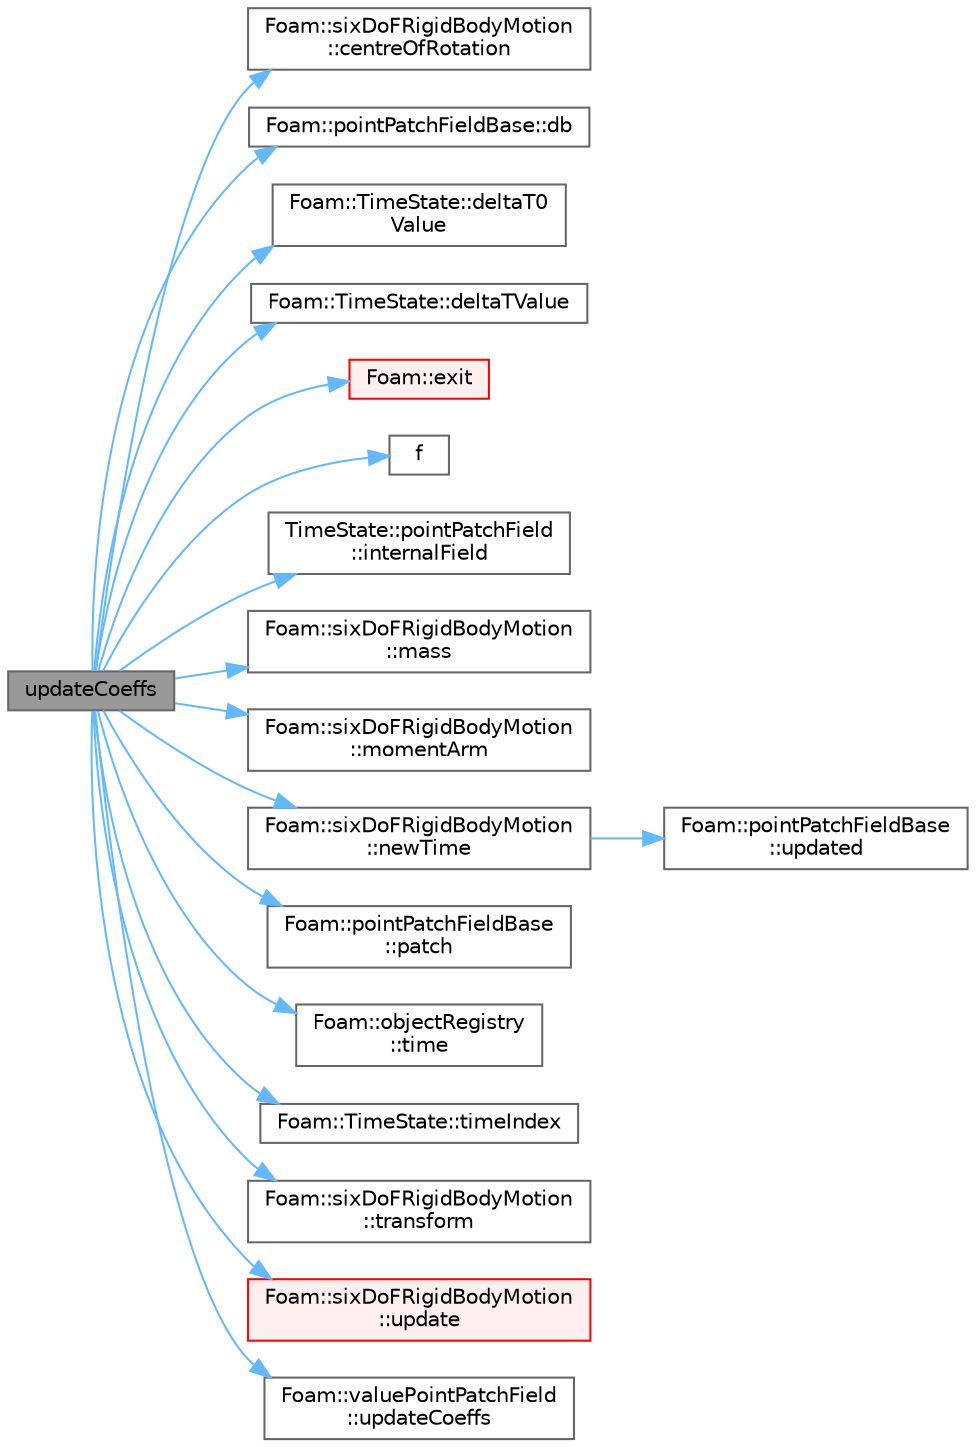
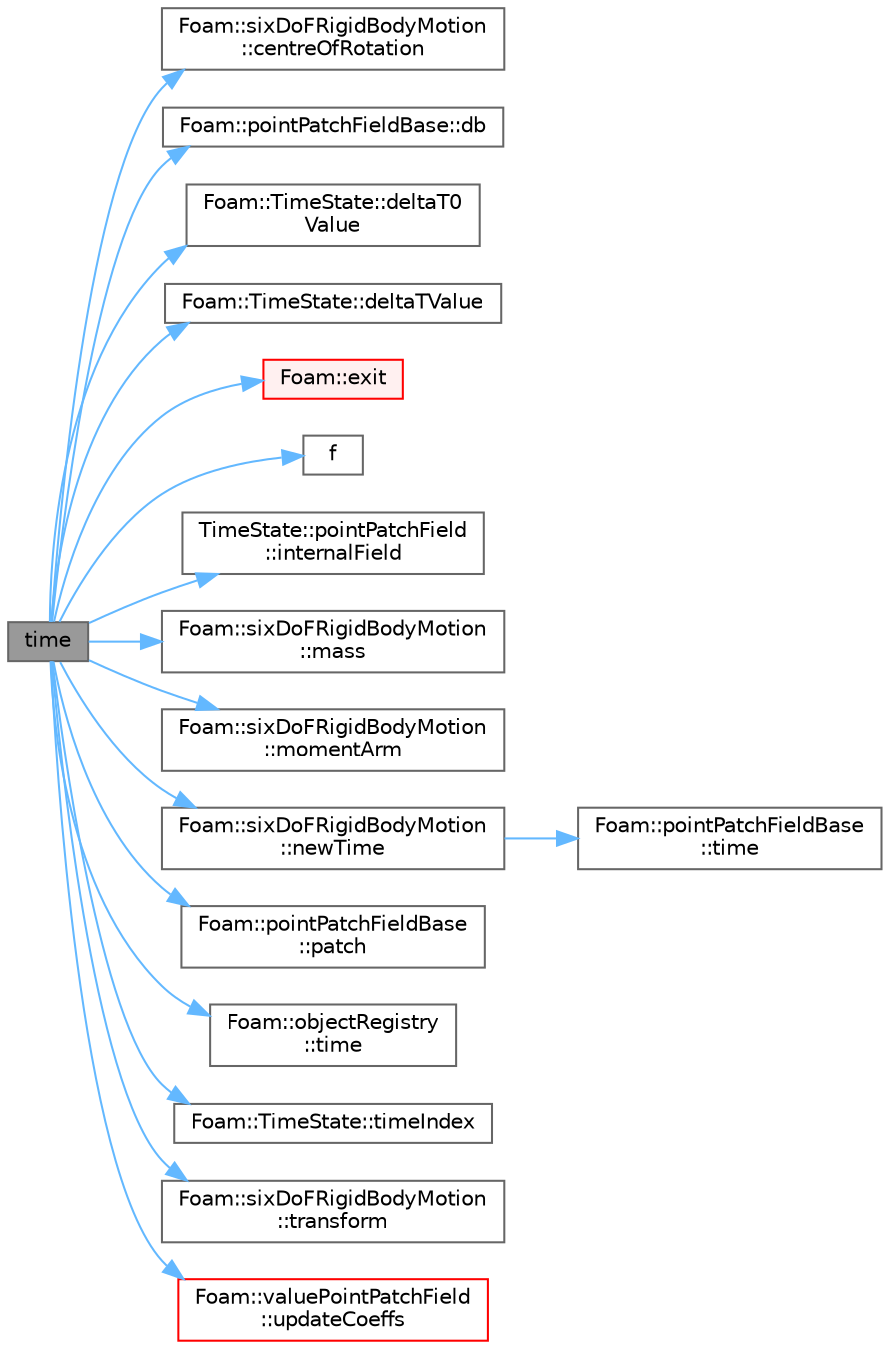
(91, 691) -> (48, 642)
(816, 838) -> (730, 838)
(419, 1310) -> none
(419, 1408) -> (333, 1310)
